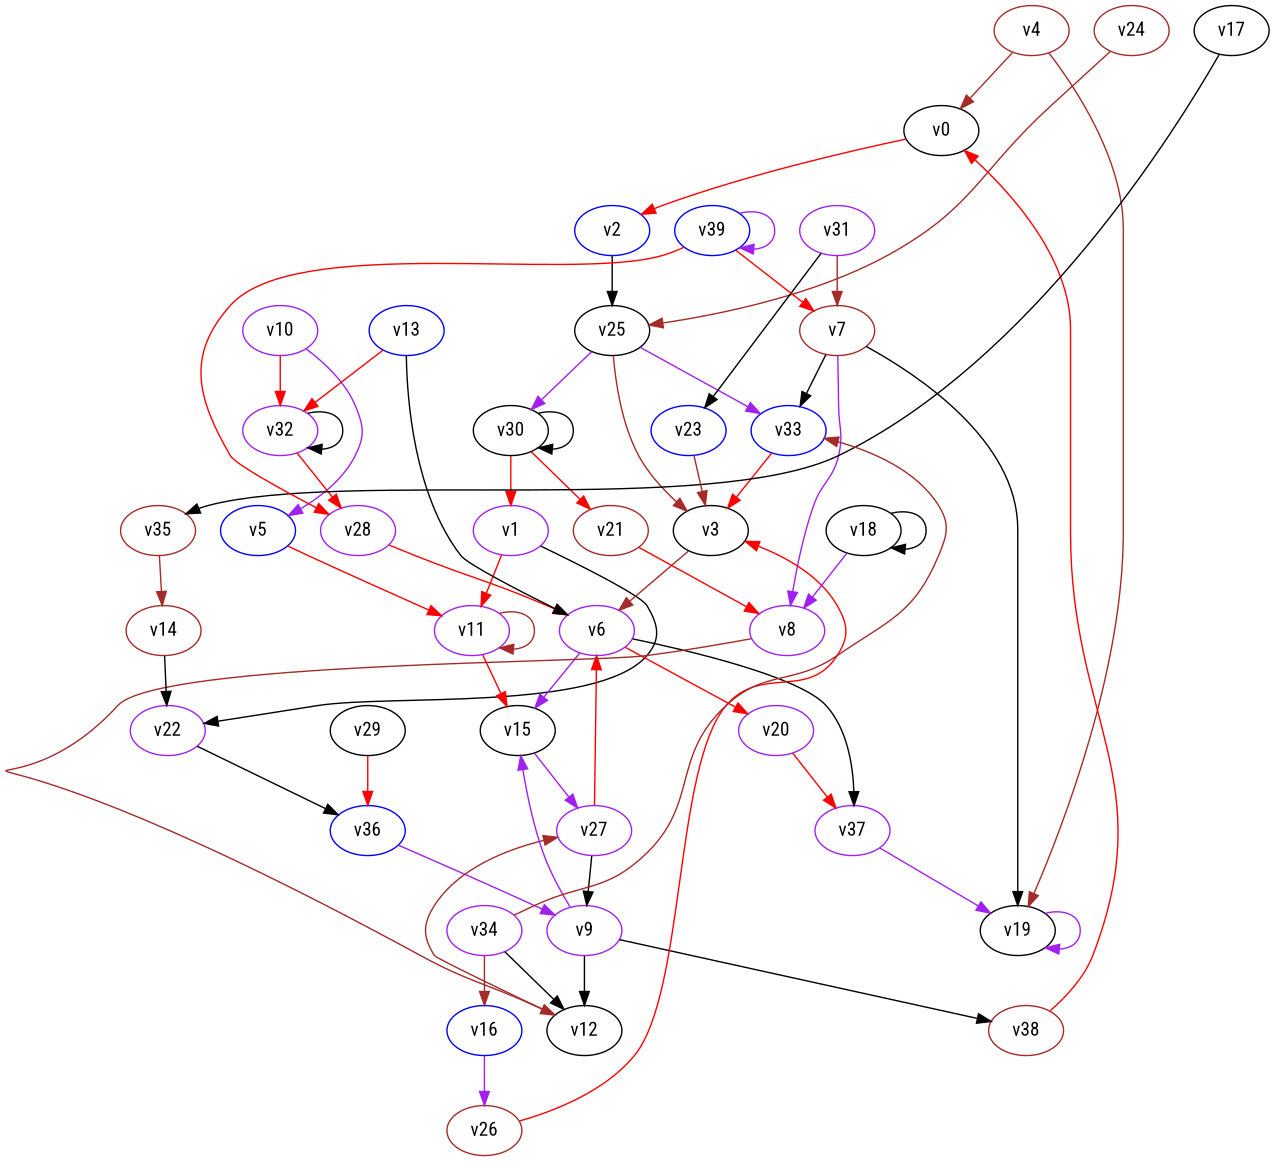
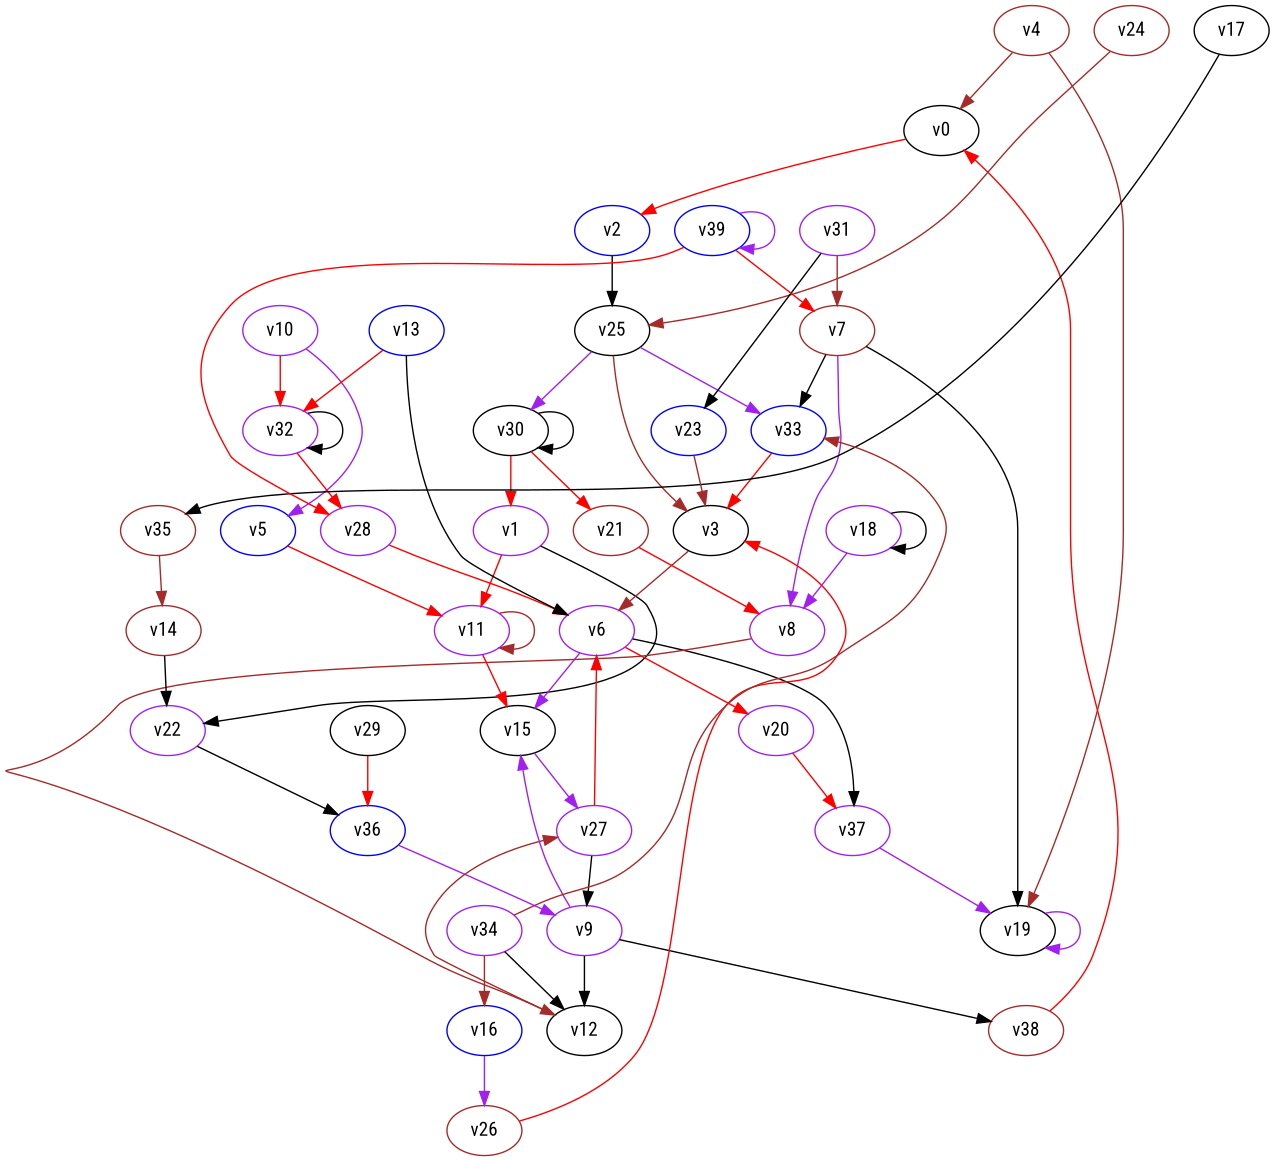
(864, 531) -> (864, 531)
